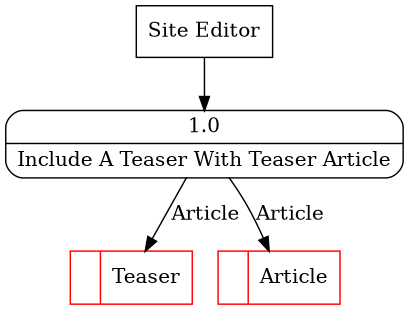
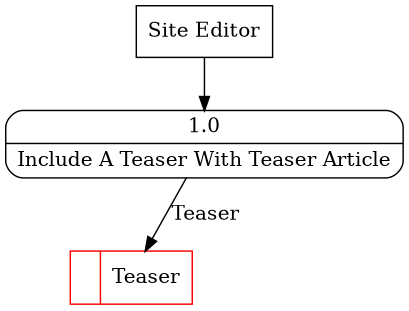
(206, 214) -> (206, 214)
(279, 278) -> none
